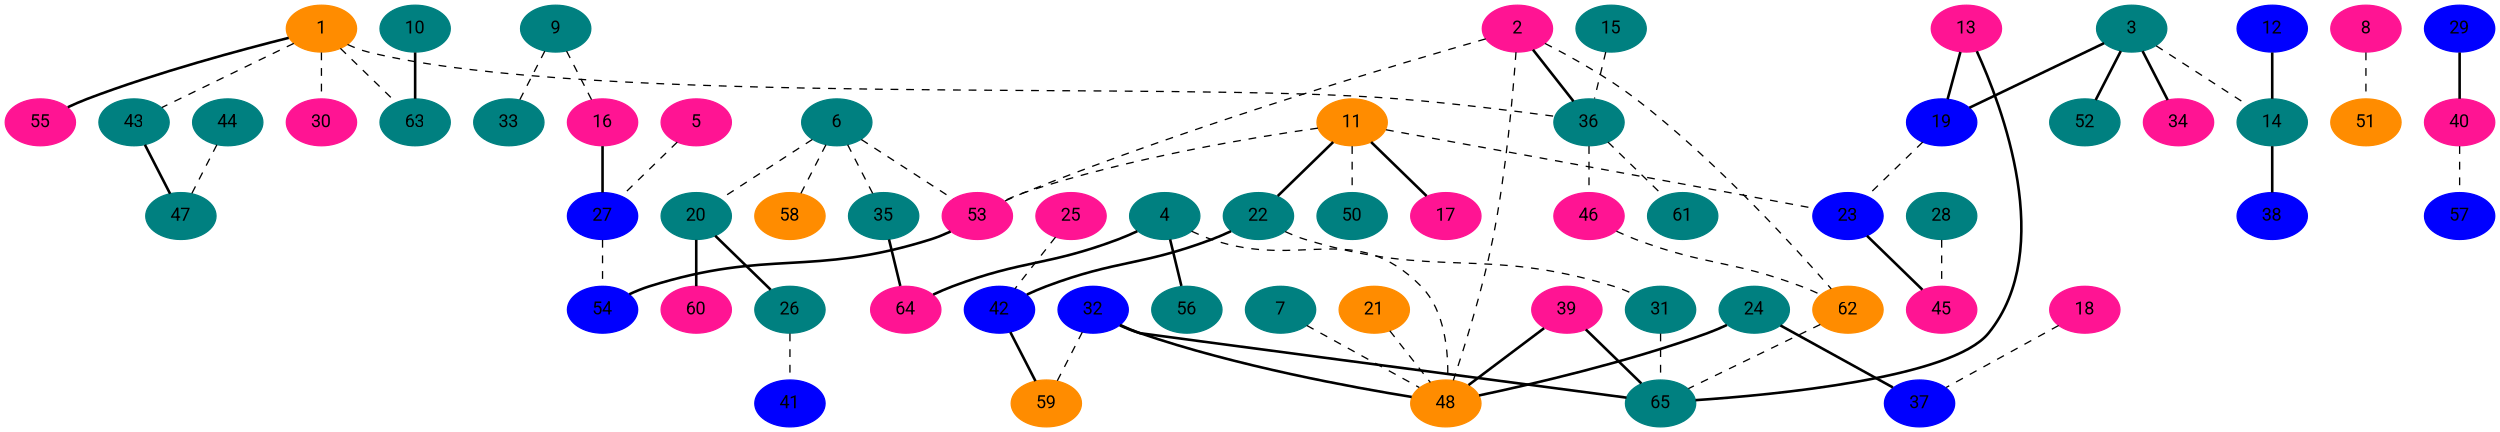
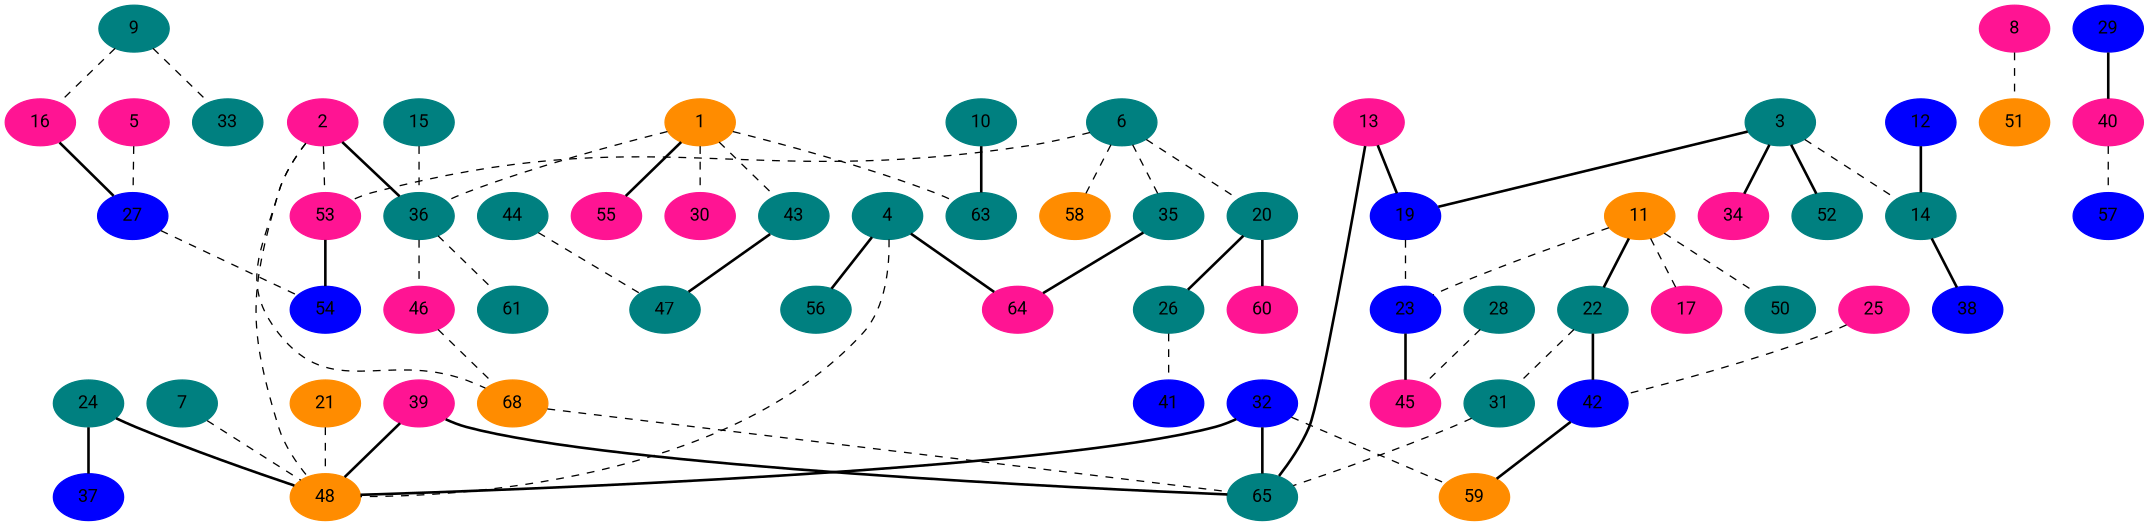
(1159, 156) -> none
(1399, 169) -> (1663, 263)
(1848, 310) -> (513, 403)
(2085, 310) -> none
